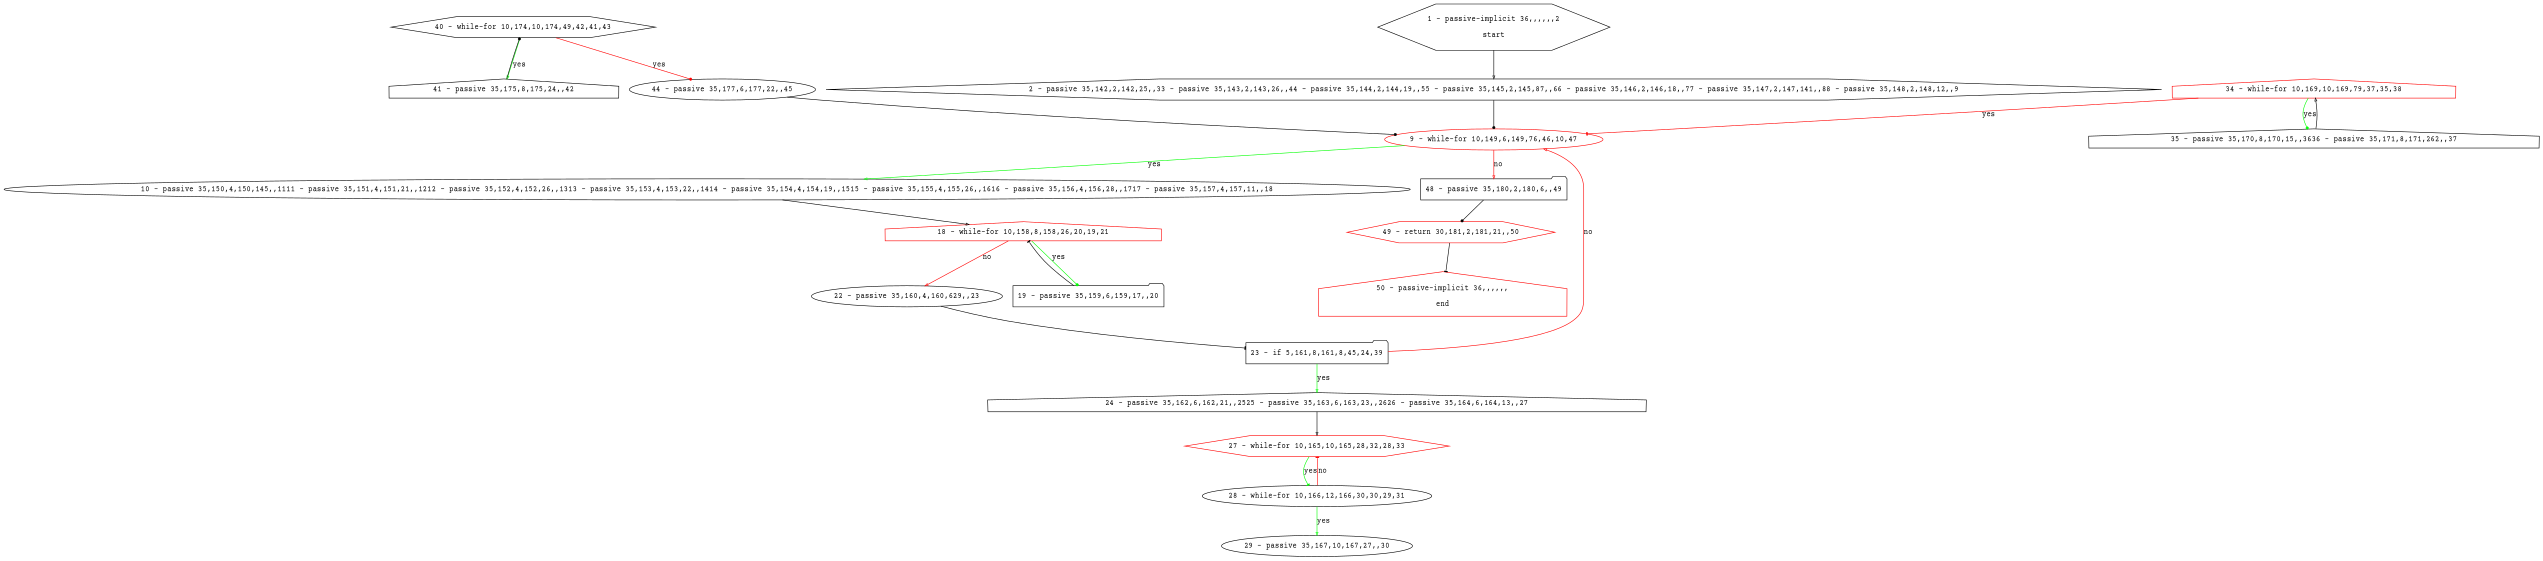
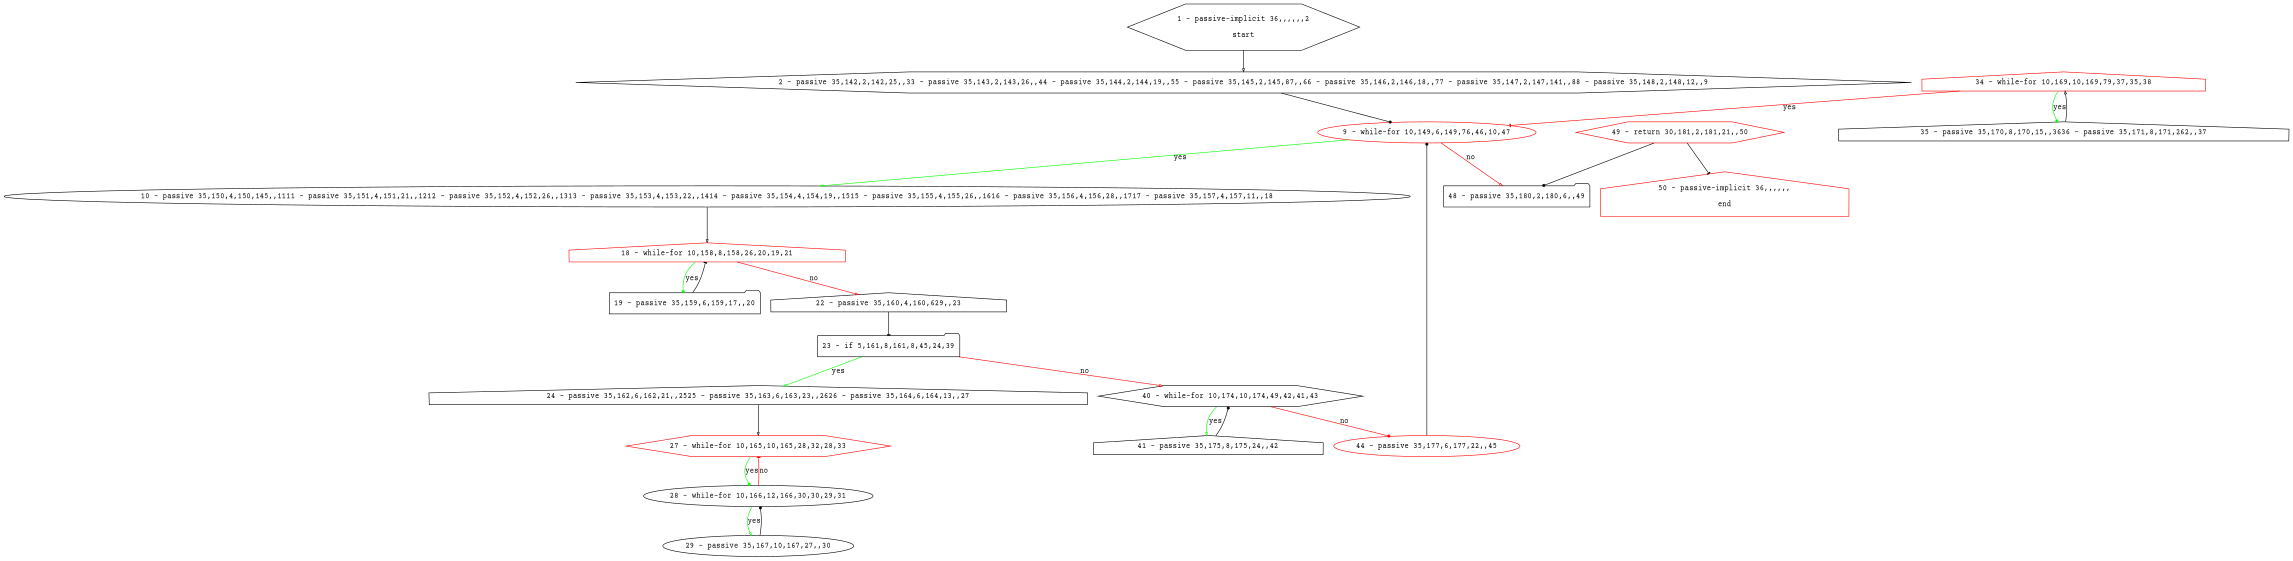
(659, 65) -> (1345, 421)
(722, 90) -> (1427, 446)
(1473, 210) -> (1600, 164)
(907, 296) -> (889, 303)
(1575, 319) -> (1059, 371)
(1304, 470) -> (745, 470)
none -> (761, 522)
